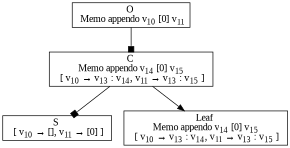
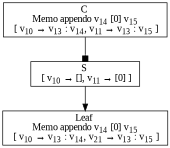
(131, 15) -> none
(166, 96) -> (85, 95)
(219, 137) -> (98, 137)
